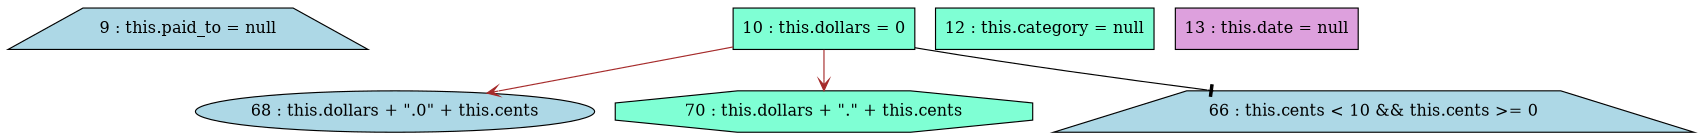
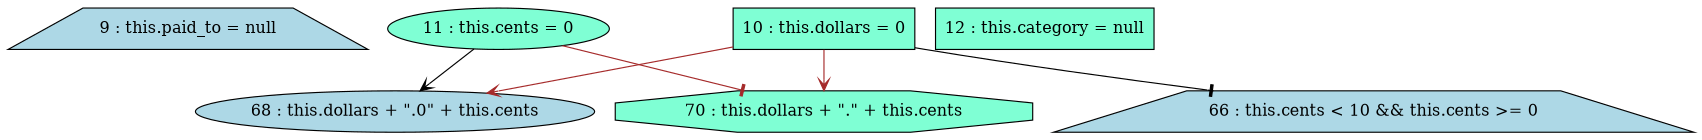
none -> (499, 29)
(1267, 29) -> none
